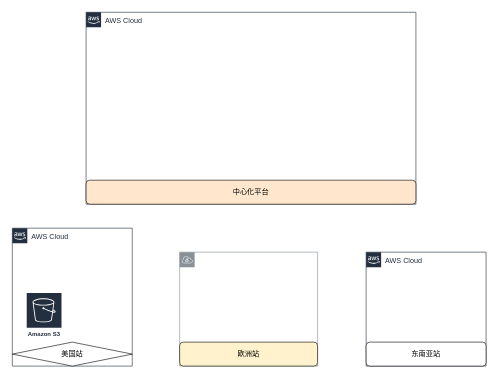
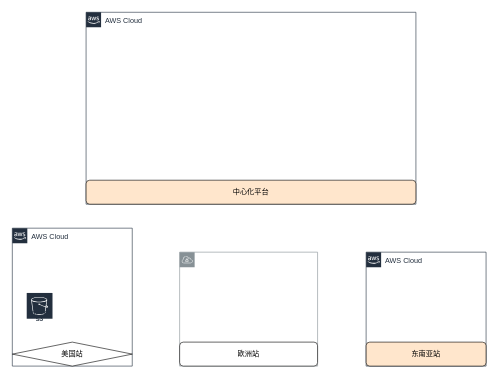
(44, 317) -> (40, 309)
(249, 354) -> (249, 354)
(426, 354) -> (426, 354)
